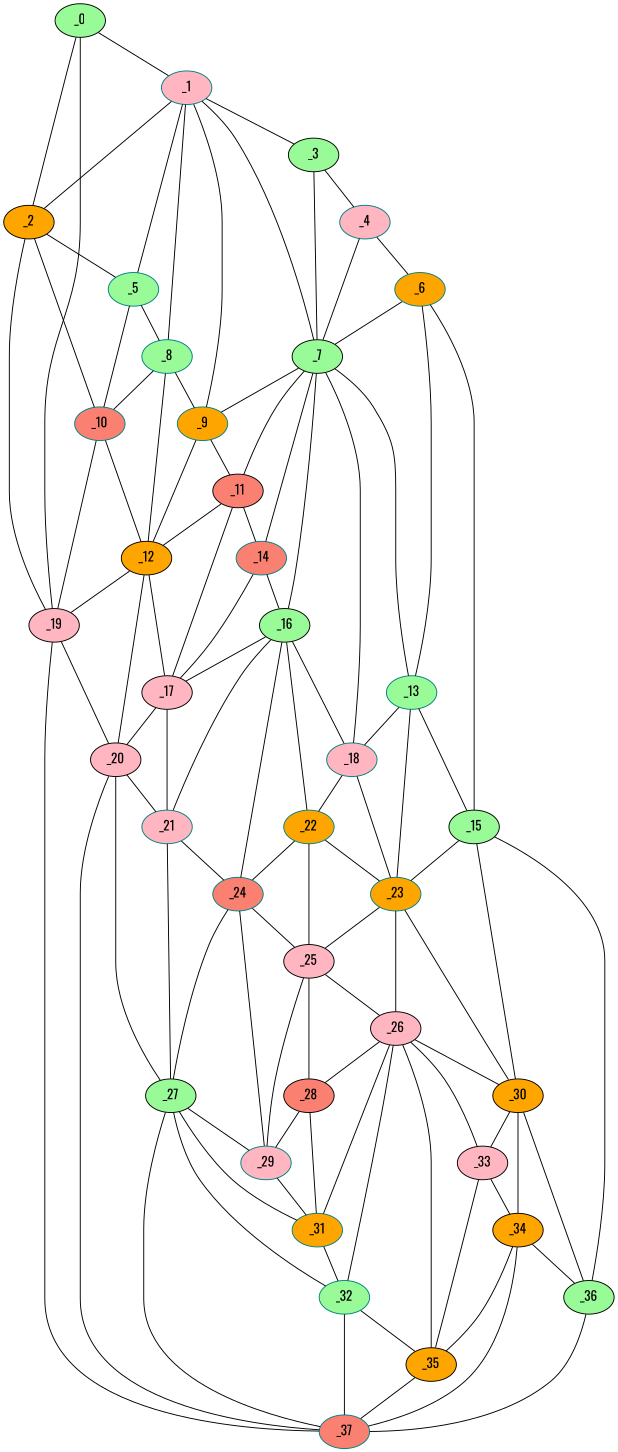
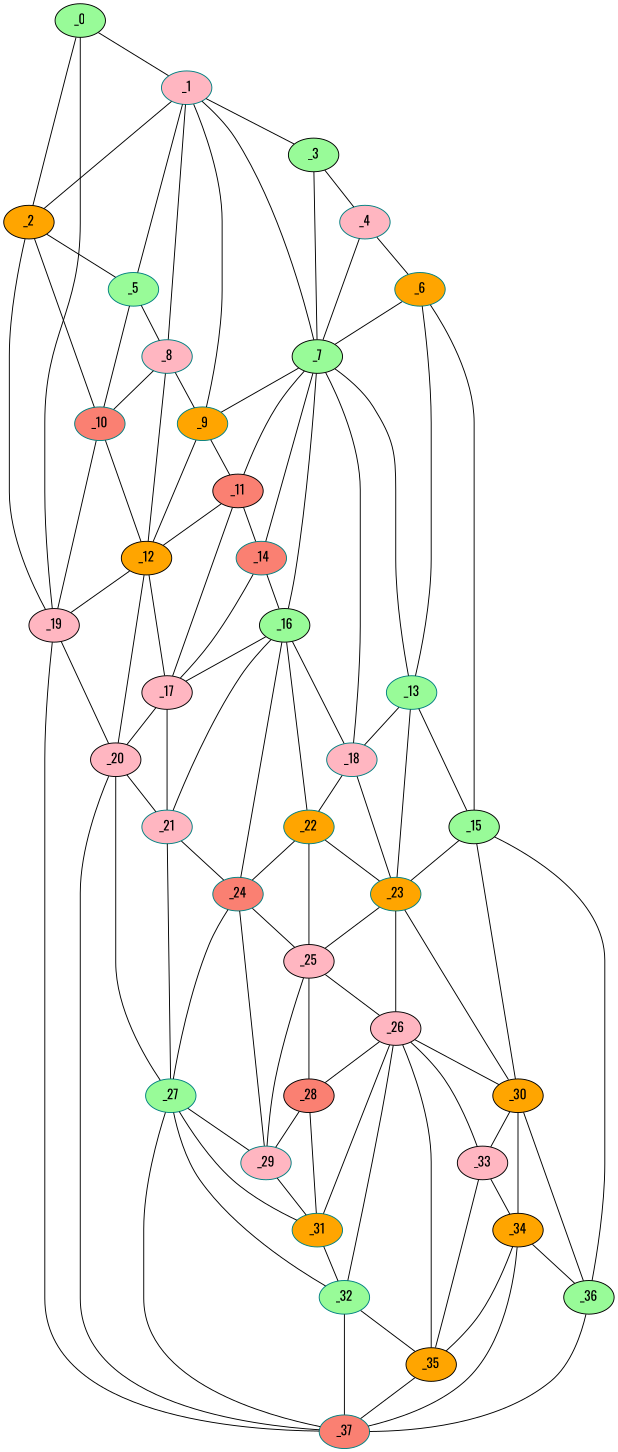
(167, 357) -> (167, 357)
(171, 1096) -> (171, 1096)
